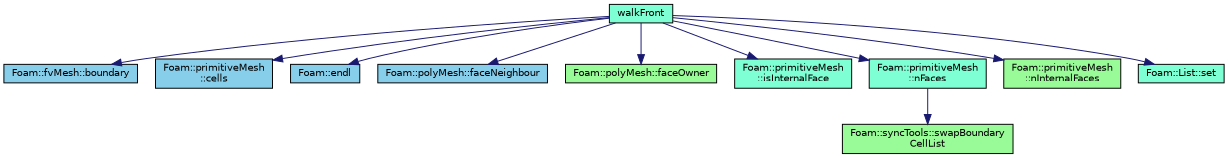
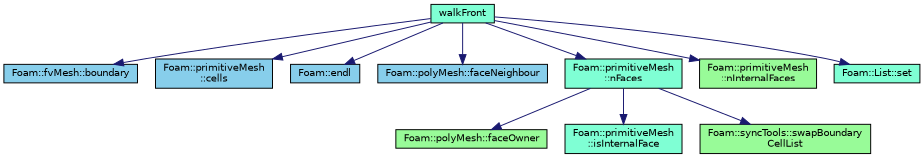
(641, 39) -> (546, 107)
(705, 39) -> (624, 101)
